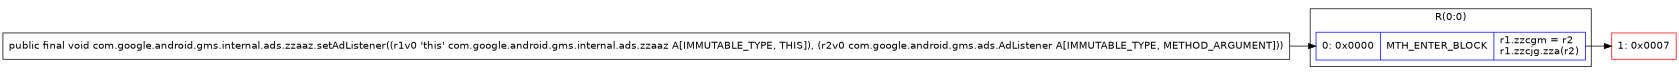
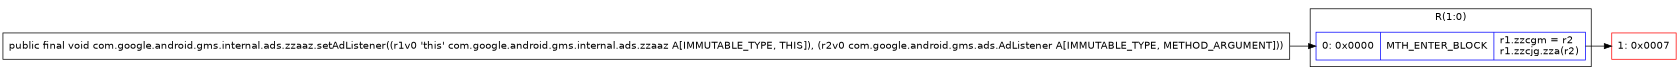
(1451, 17) -> (1451, 17)
